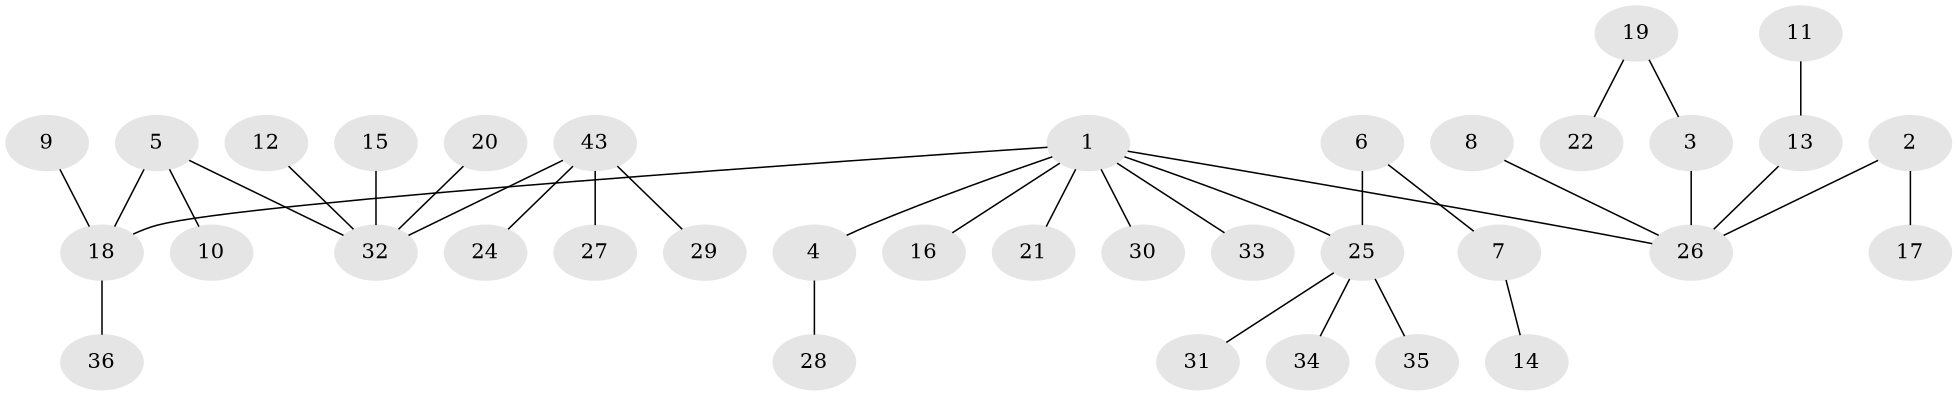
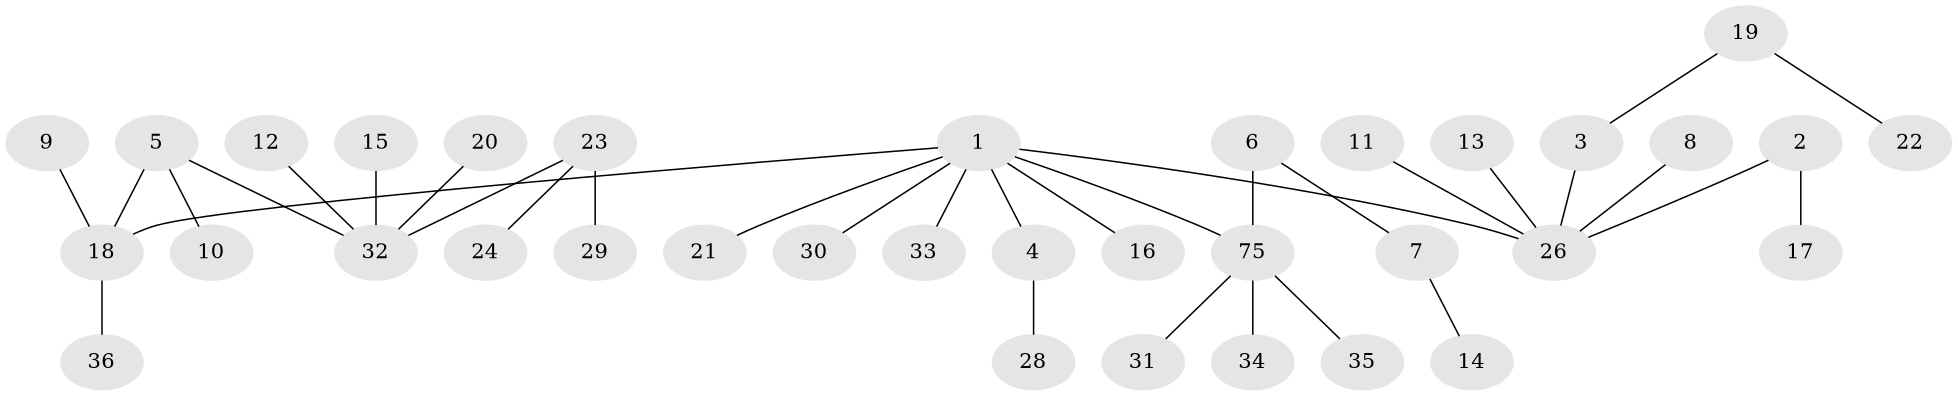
(1801, 88) -> (1458, 198)
(595, 143) -> (595, 143)
(595, 253) -> none
(1362, 253) -> (1253, 253)
